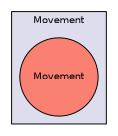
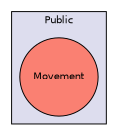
(59, 21) -> (59, 21)
